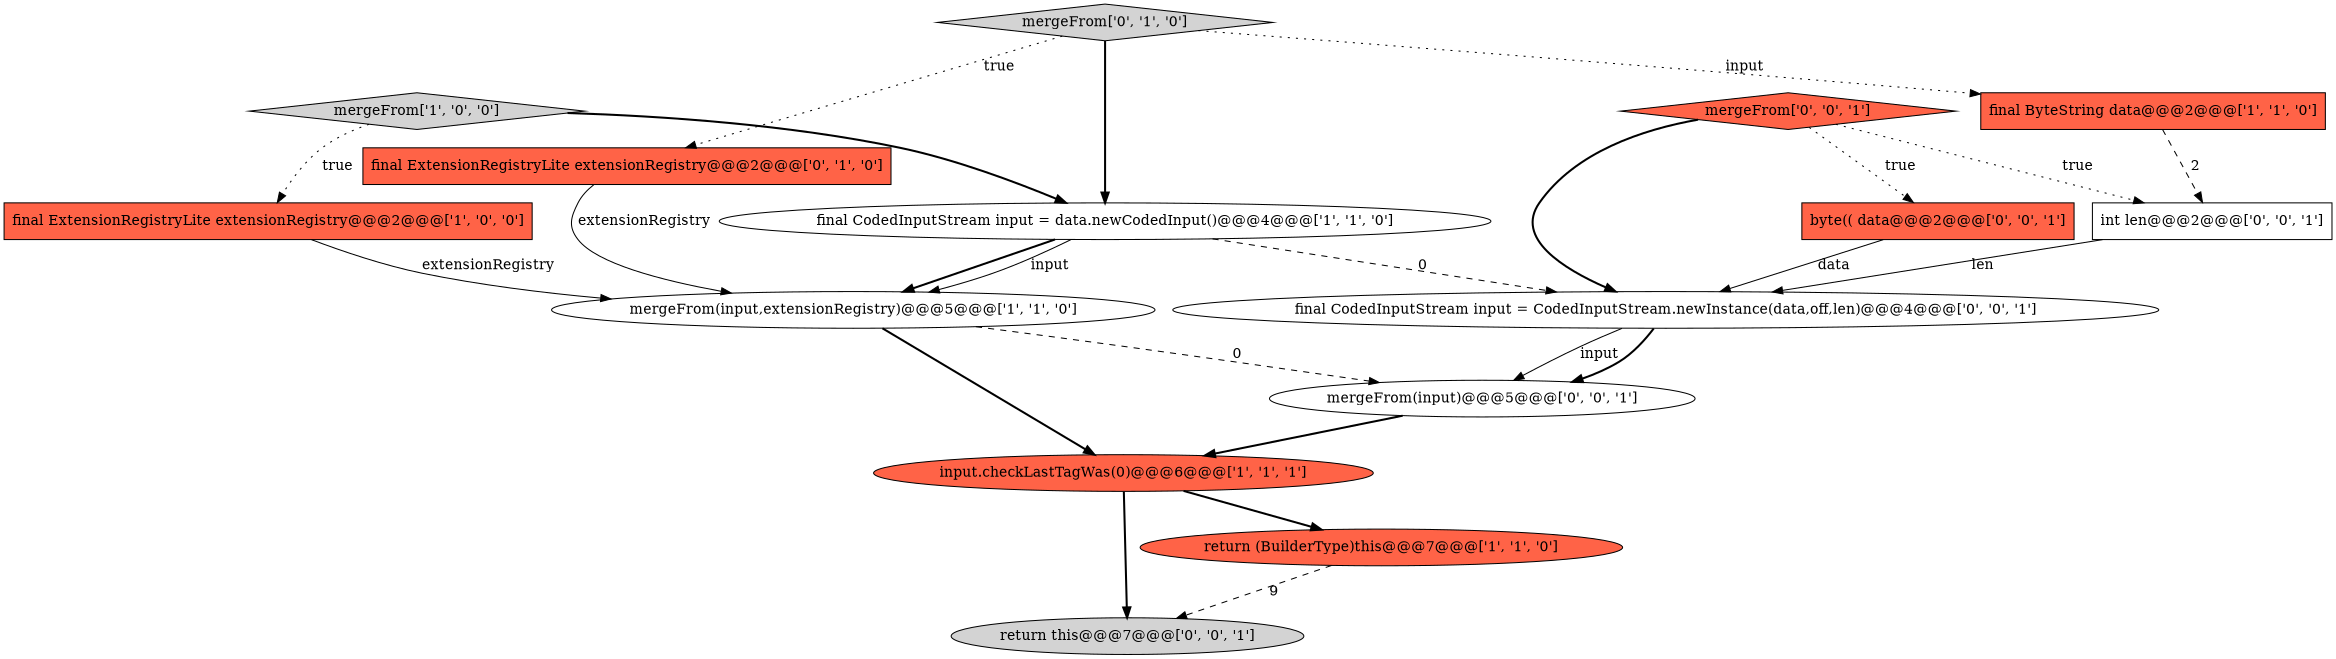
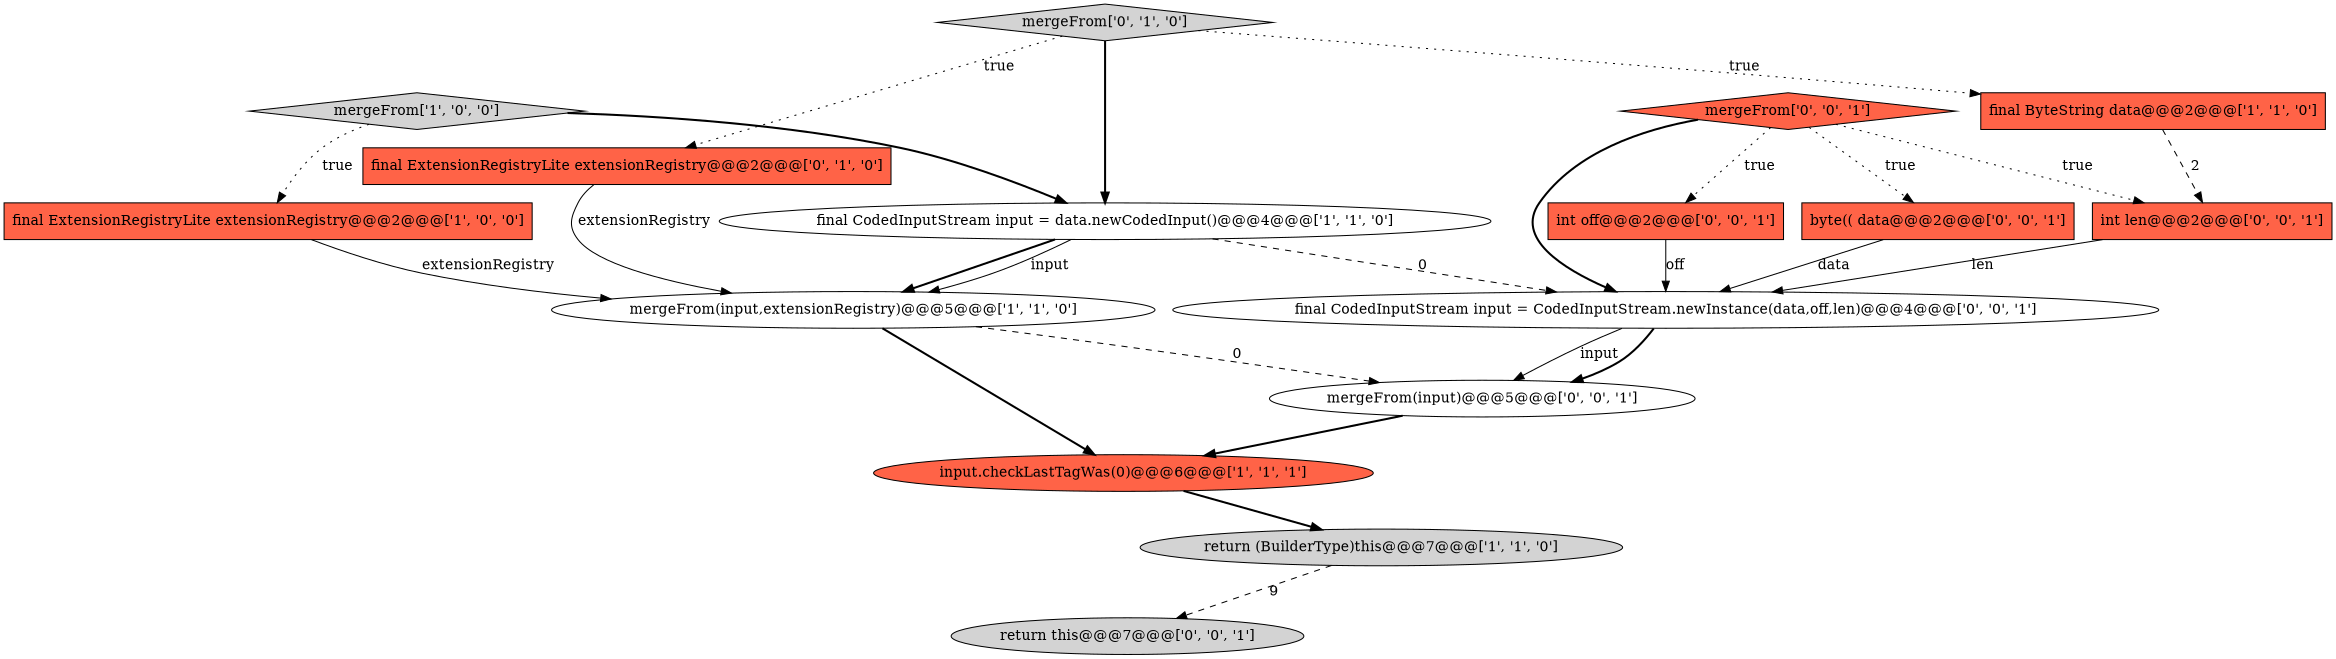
(1745, 67) -> (1745, 67)
none -> (1666, 221)
(2212, 221) -> (2212, 221)
(1381, 547) -> (1381, 547)
(1125, 549) -> none
